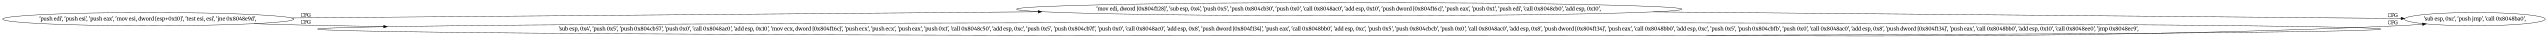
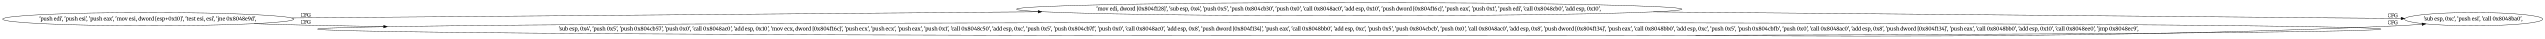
(2475, 19) -> (2474, 19)
